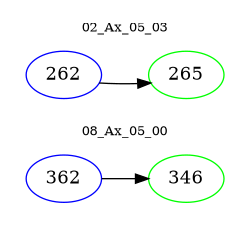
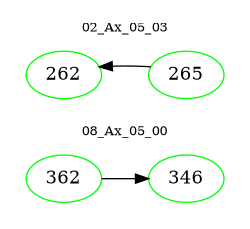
(64, 75) -> (64, 75)
(118, 84) -> (132, 66)
(64, 179) -> (64, 179)
